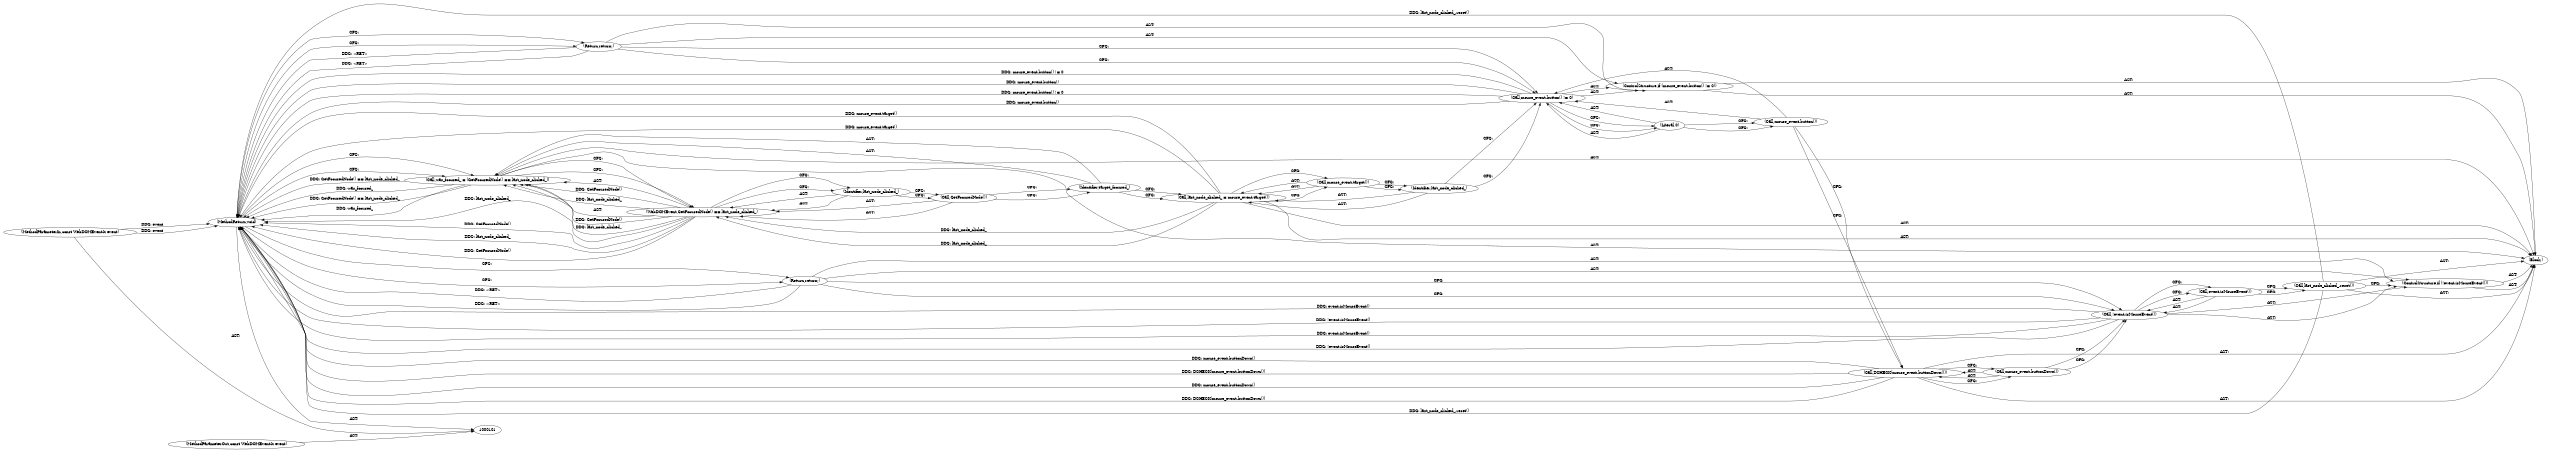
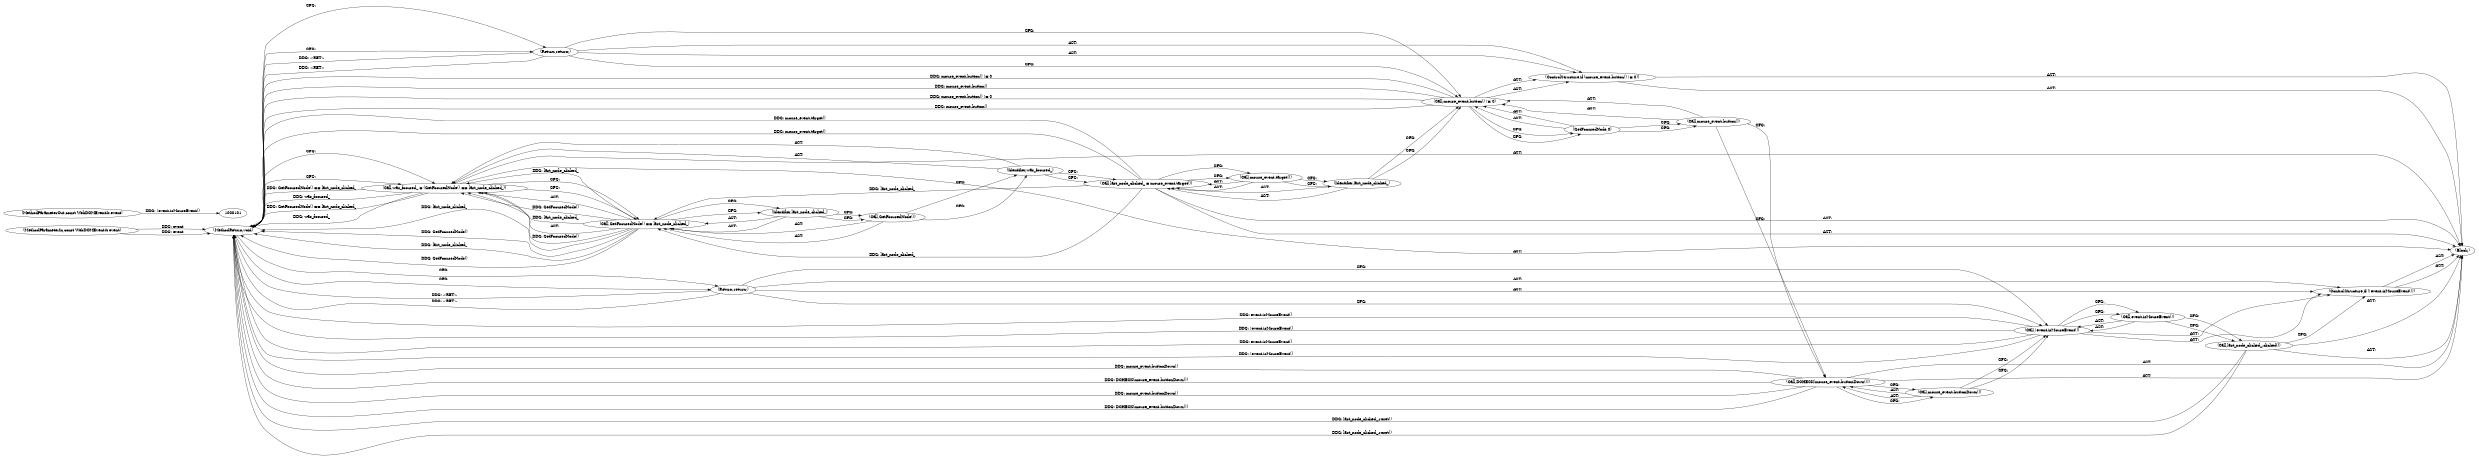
(1670, 125) -> (1592, 130)
(1105, 188) -> (1030, 171)
(702, 212) -> (645, 224)
(2324, 286) -> (2249, 346)
(246, 394) -> none
(291, 403) -> none
(355, 436) -> (173, 211)
